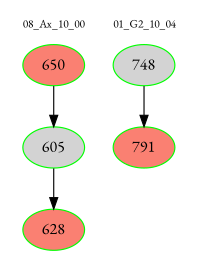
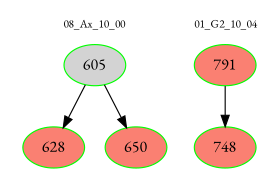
(144, 65) -> (225, 147)
(54, 101) -> (113, 101)
(144, 101) -> (225, 101)
